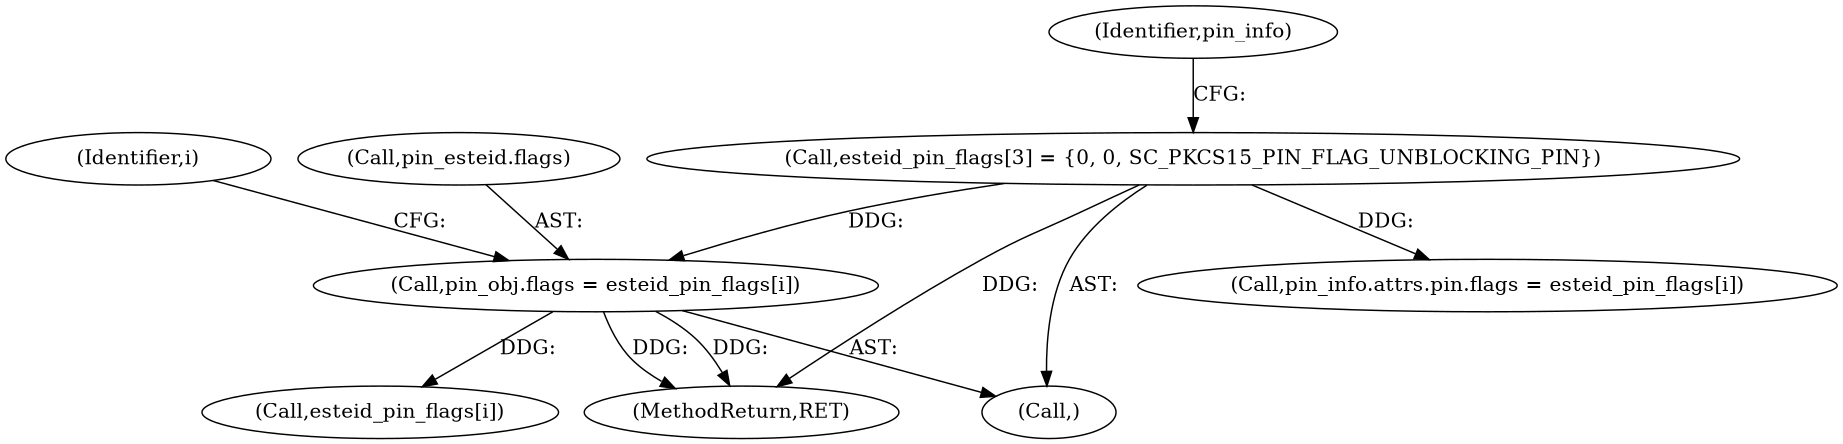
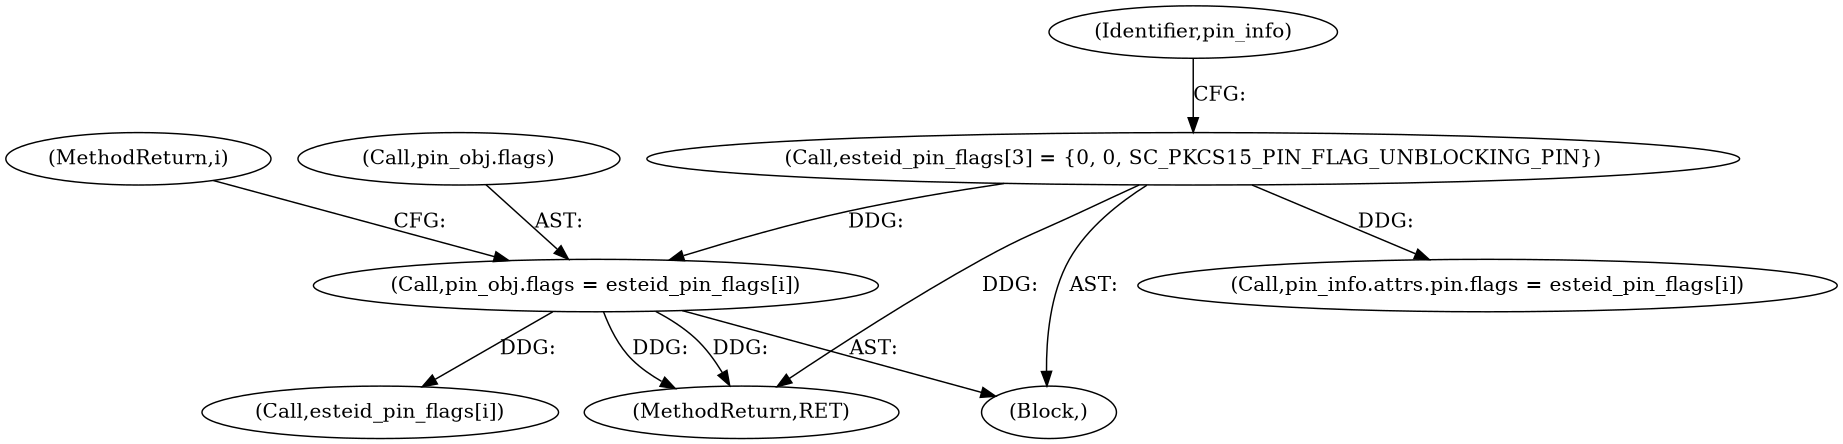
(138, 159) -> (138, 159)
(459, 159) -> (459, 159)
(1049, 412) -> (1049, 412)
